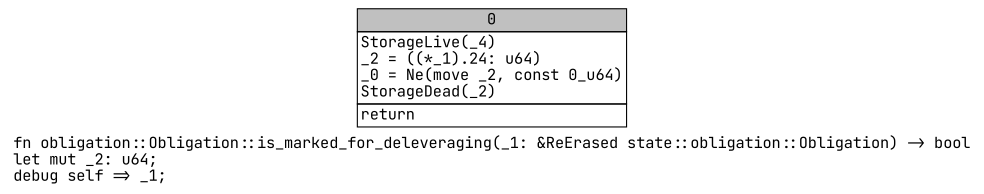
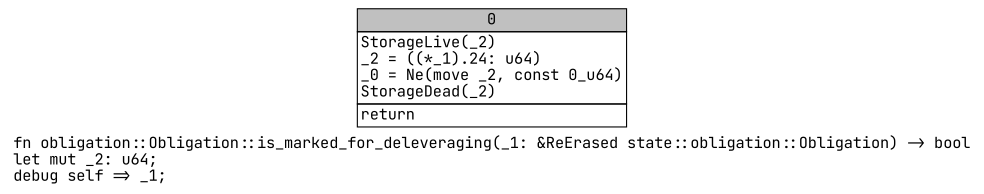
(428, 43) -> (428, 43)
